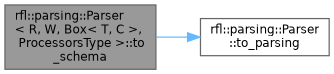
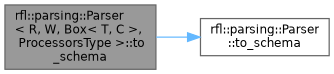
(265, 37) -> (265, 37)
